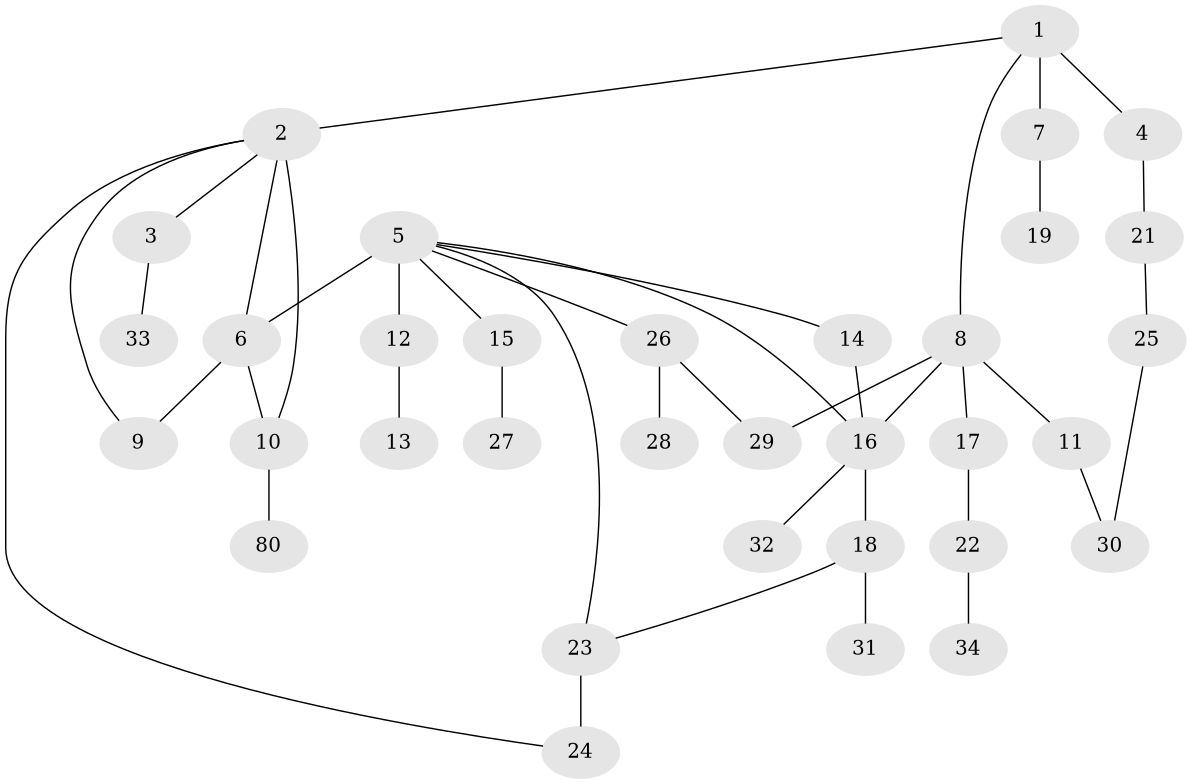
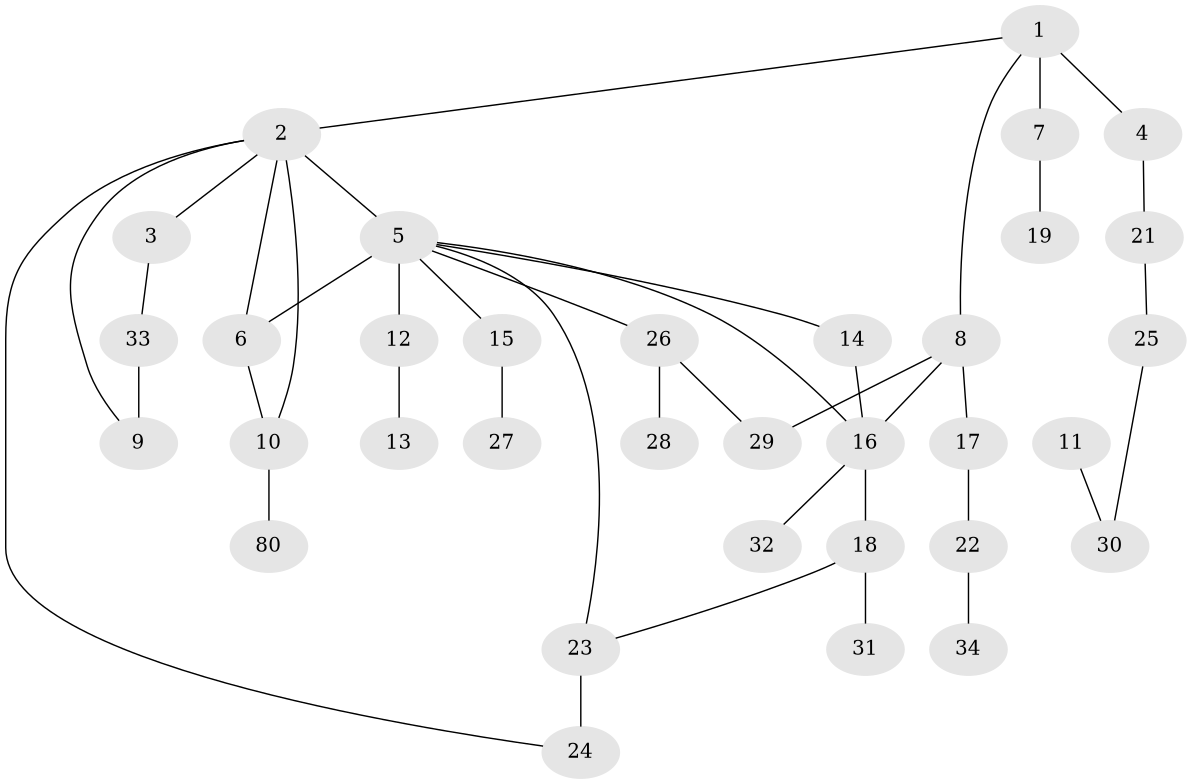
none -> (341, 186)
(190, 392) -> (139, 392)
(1017, 392) -> none
